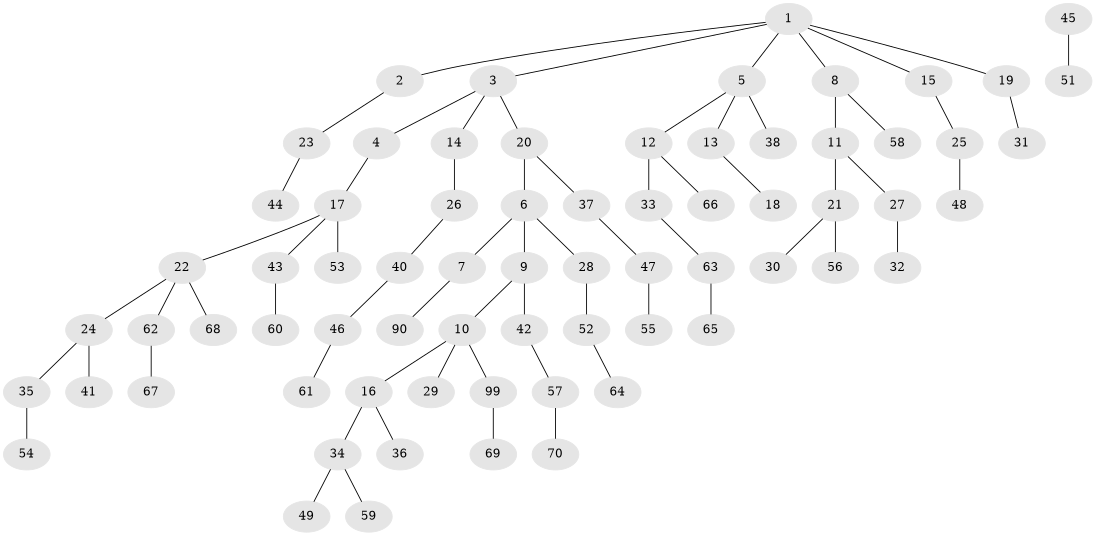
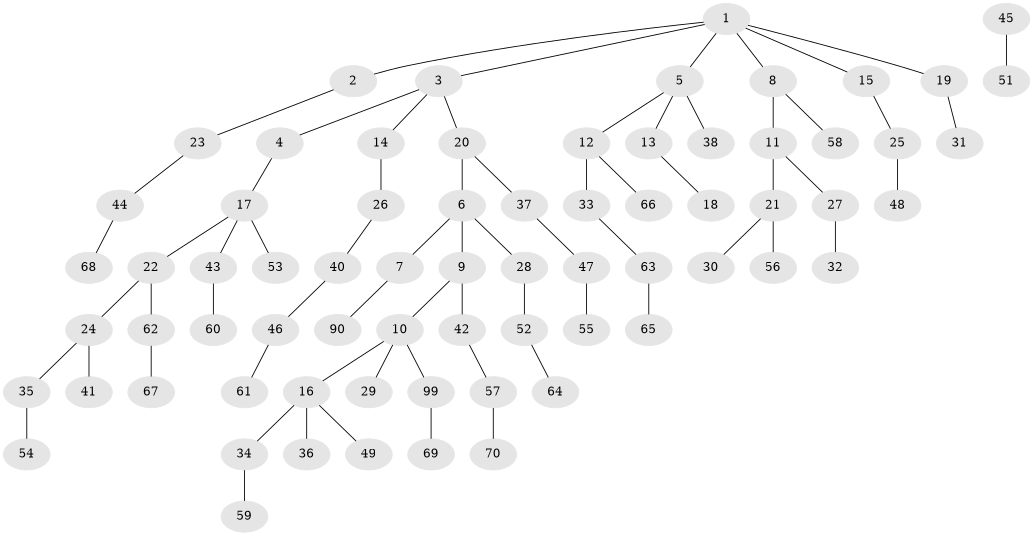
(198, 299) -> (105, 237)
(322, 486) -> (338, 423)
